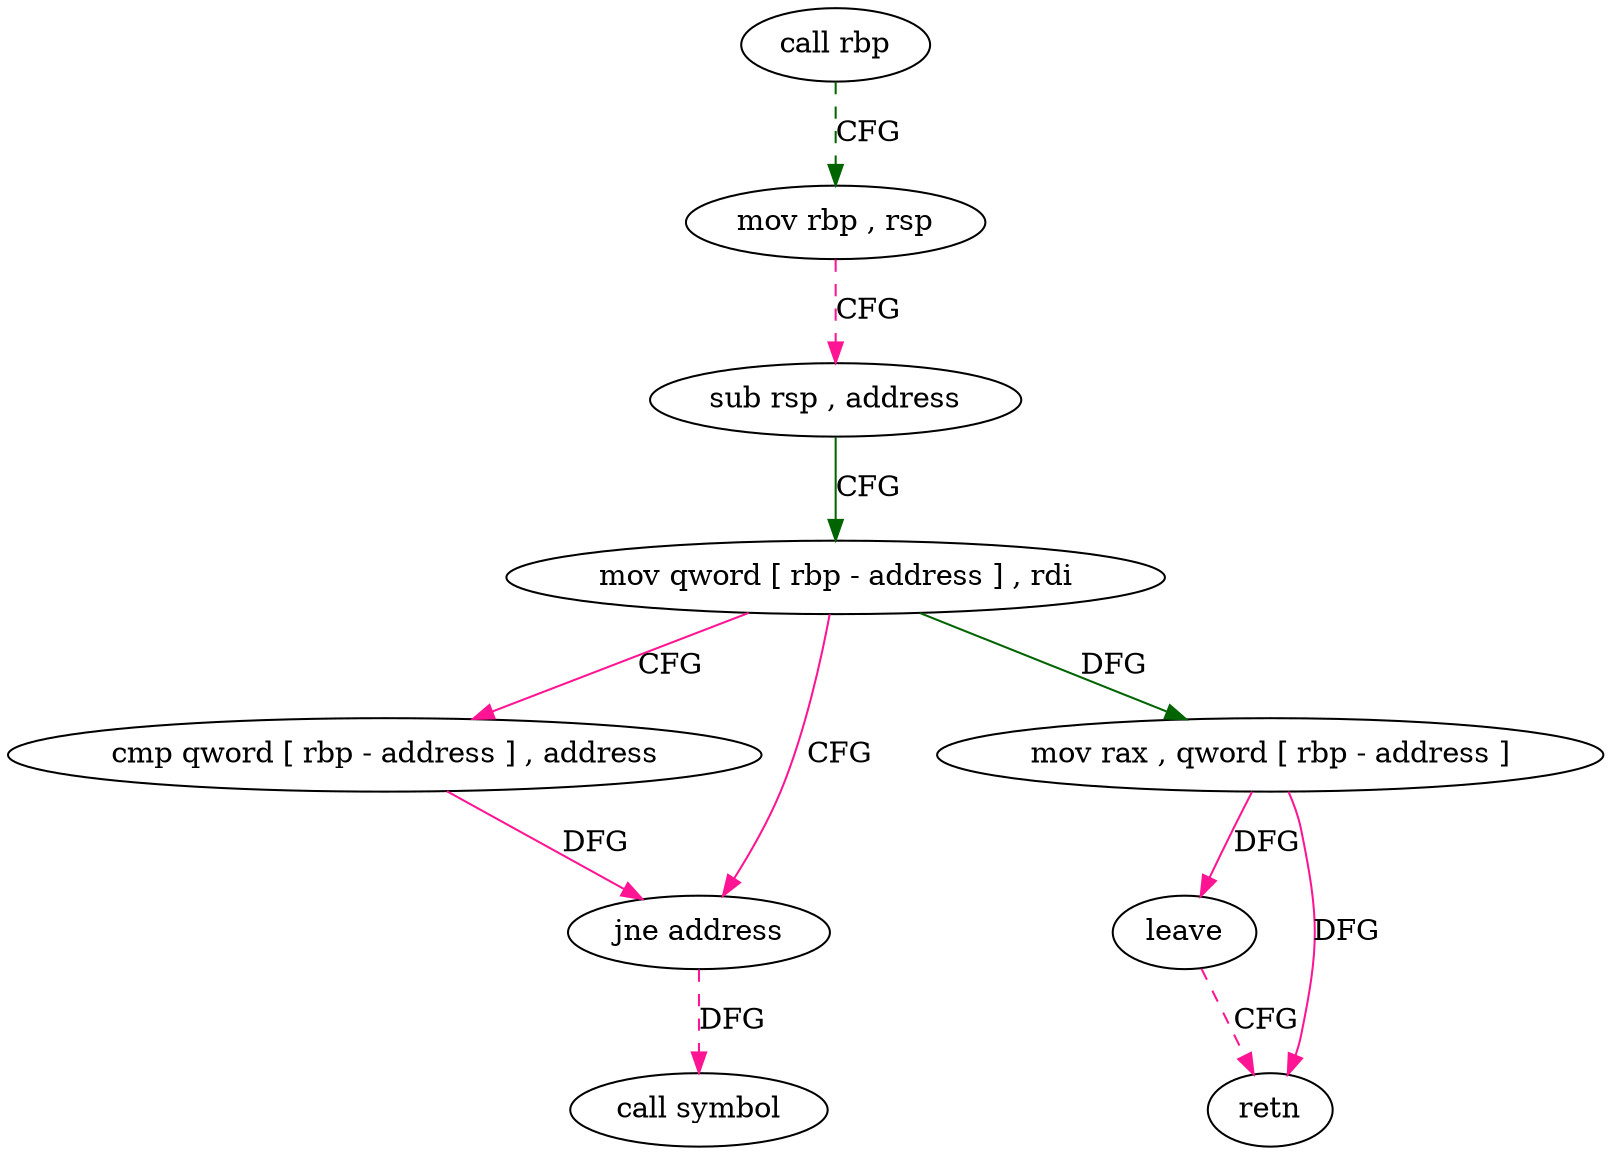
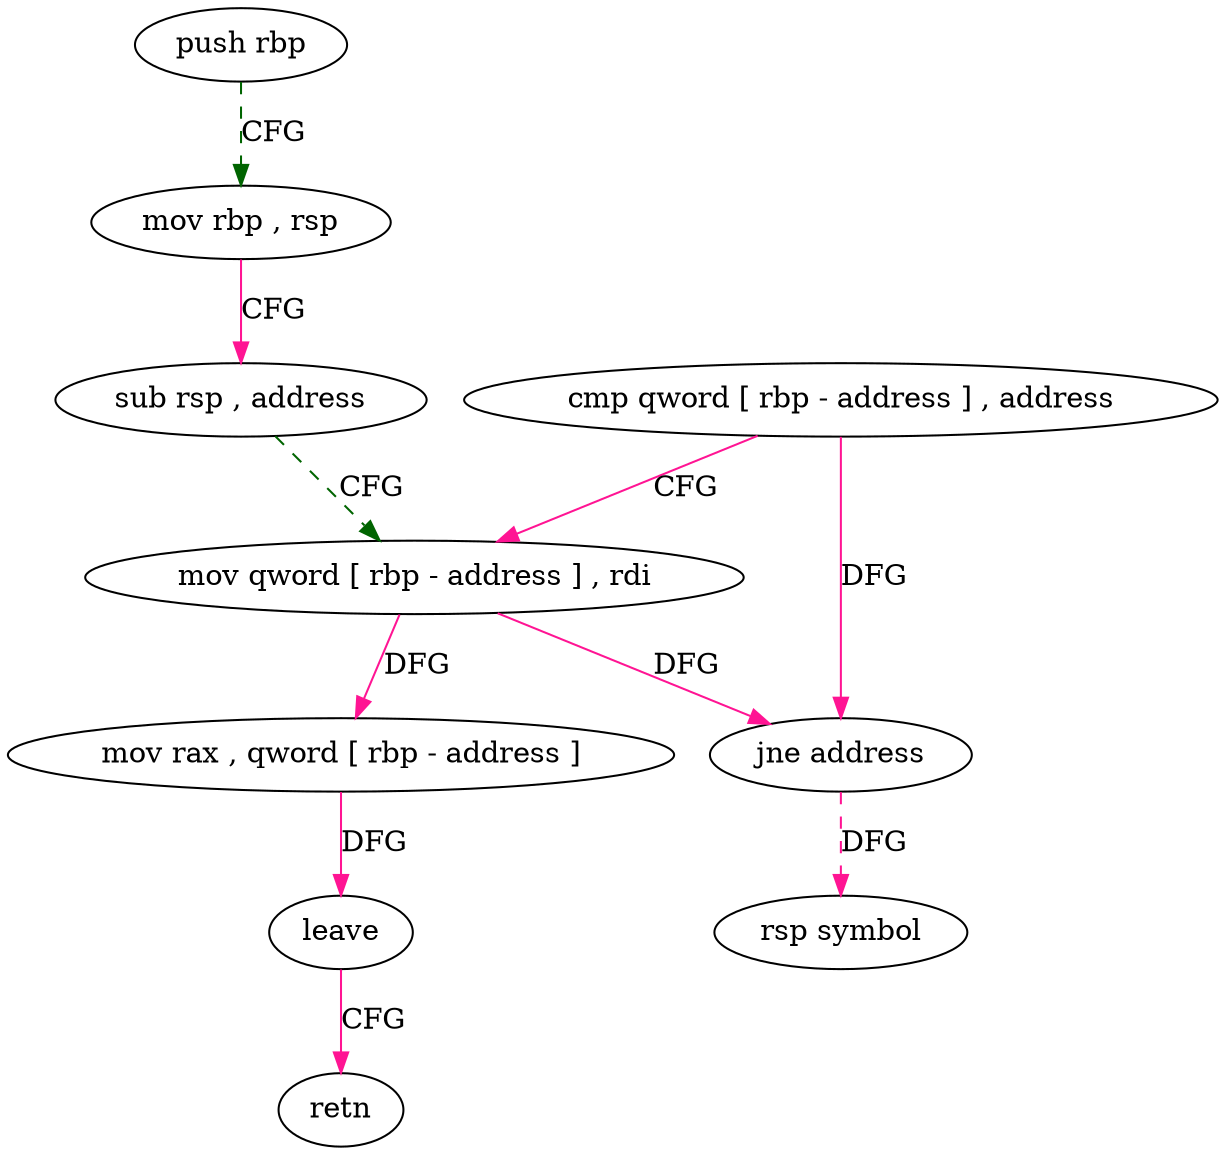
(836, 45) -> (241, 45)
(836, 301) -> (241, 301)
(836, 478) -> (320, 481)
(621, 662) -> (637, 485)
(1043, 662) -> (382, 657)
(840, 755) -> (687, 666)
(1314, 923) -> none
(1223, 1012) -> (341, 1011)
(699, 1110) -> (841, 932)
